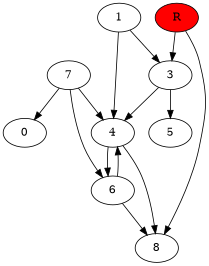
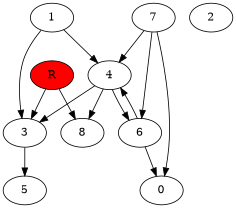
none -> (211, 18)
(145, 101) -> (72, 101)
(132, 216) -> (149, 158)
